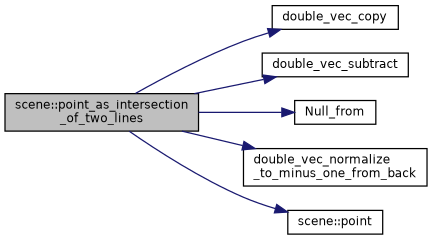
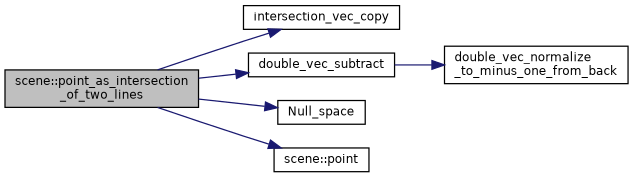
(335, 17) -> (322, 17)
(335, 112) -> (322, 112)
(212, 138) -> (413, 65)
